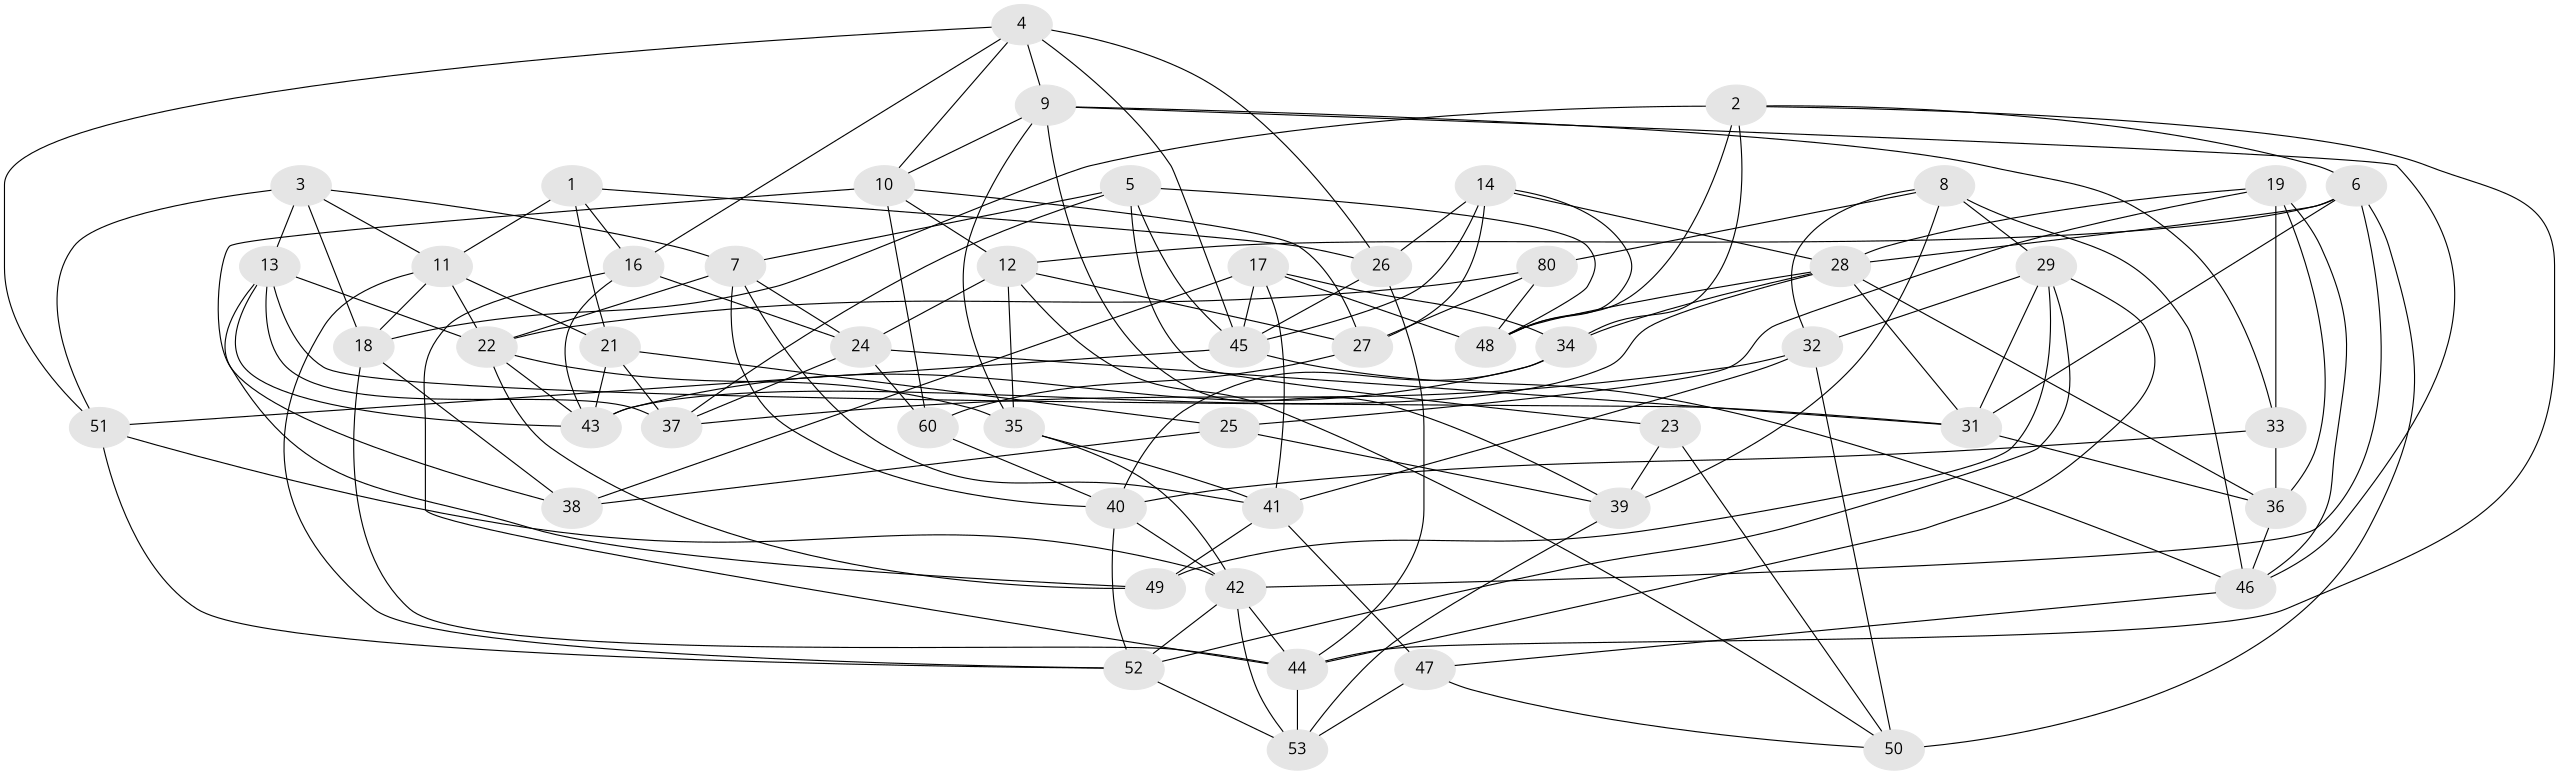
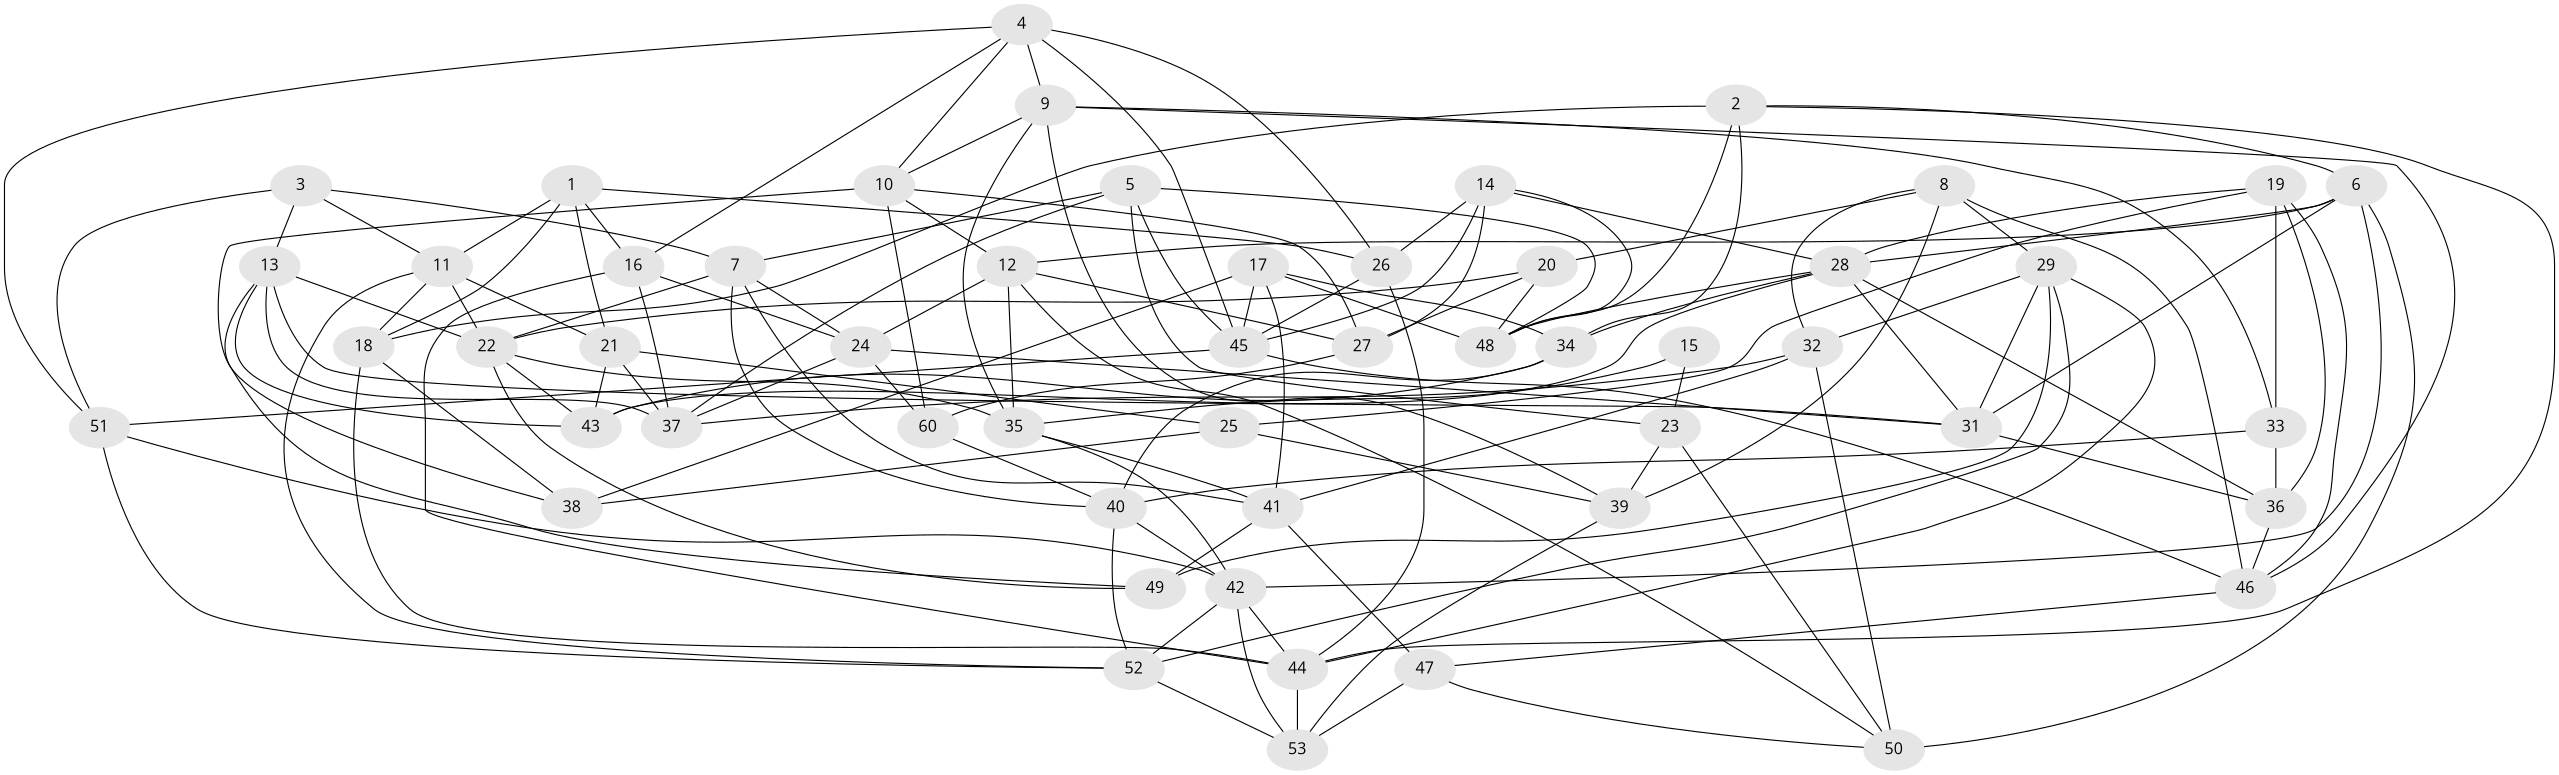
(332, 266) -> (489, 281)
(1547, 266) -> (1547, 266)
(567, 337) -> (655, 347)
none -> (1689, 347)
